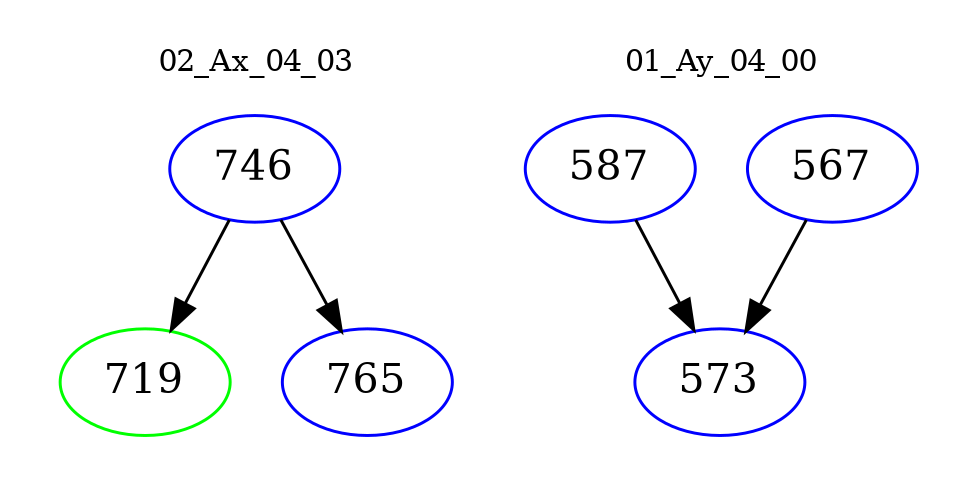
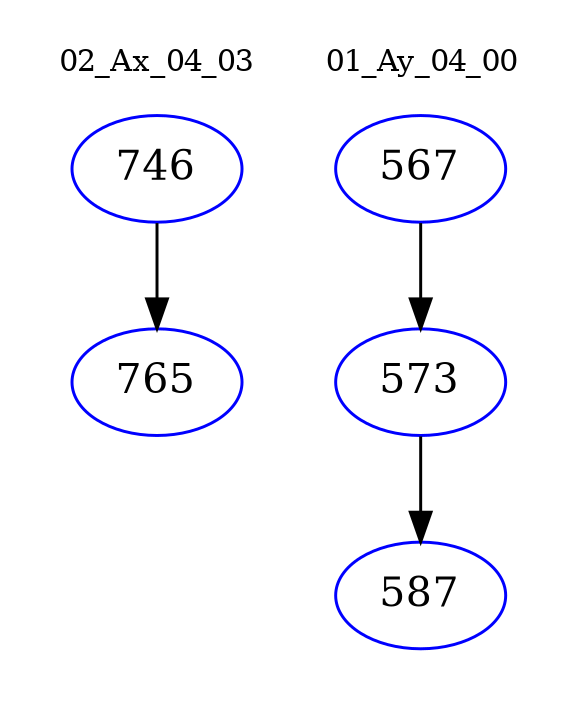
(658, 262) -> (421, 474)
(145, 382) -> none
